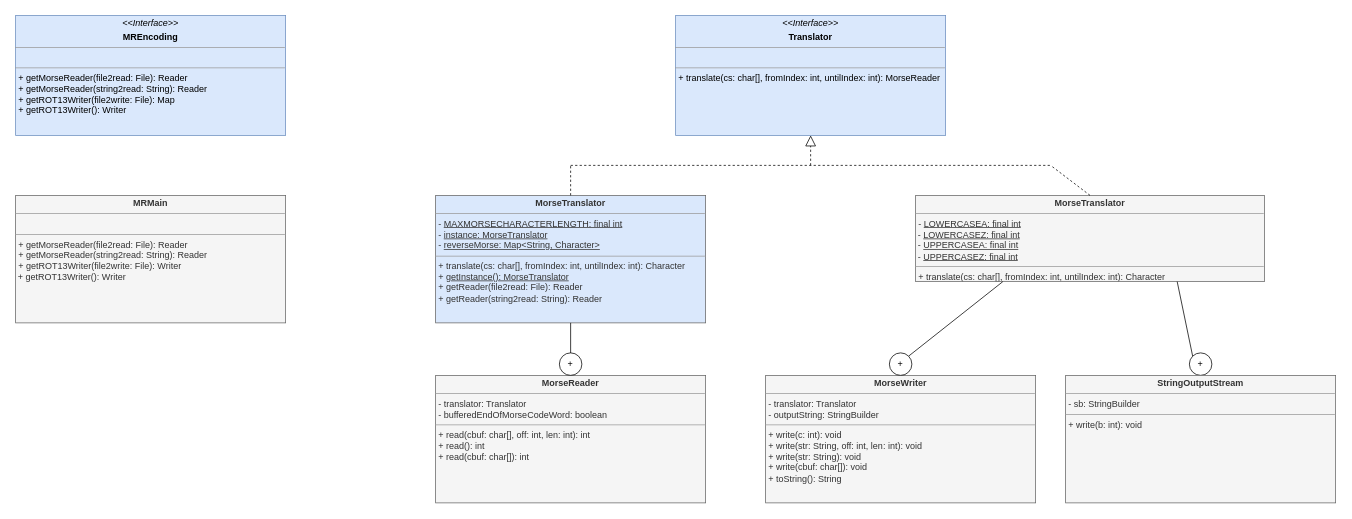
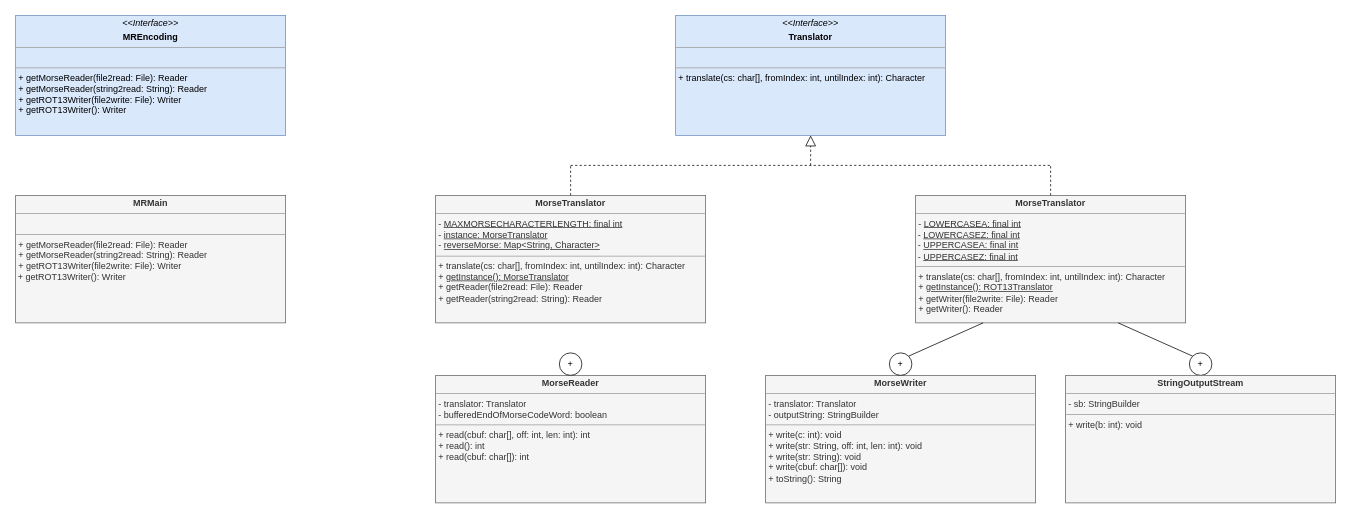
(828, 32) -> (823, 32)
(121, 48) -> (121, 48)
(1090, 239) -> (1050, 259)
(570, 259) -> (570, 259)
(570, 339) -> none
